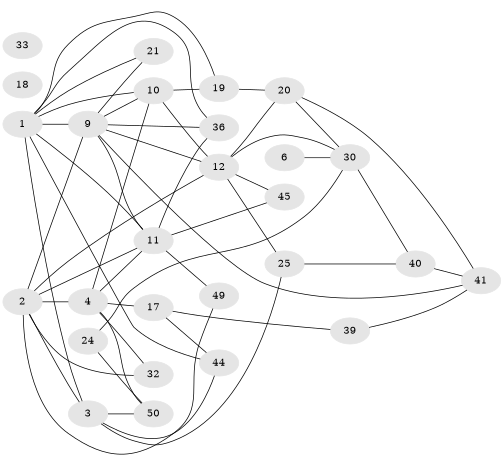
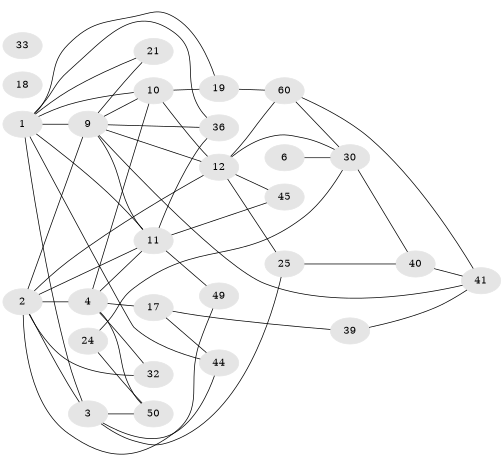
(285, 91) -> (285, 91)
